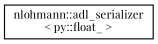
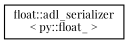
(79, 22) -> (64, 22)
